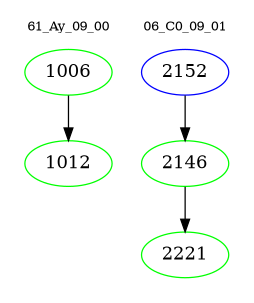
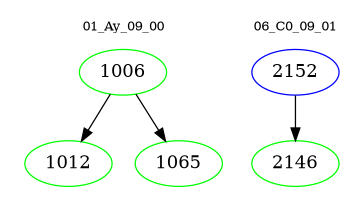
(68, 27) -> (124, 27)
none -> (179, 164)
(185, 255) -> none
